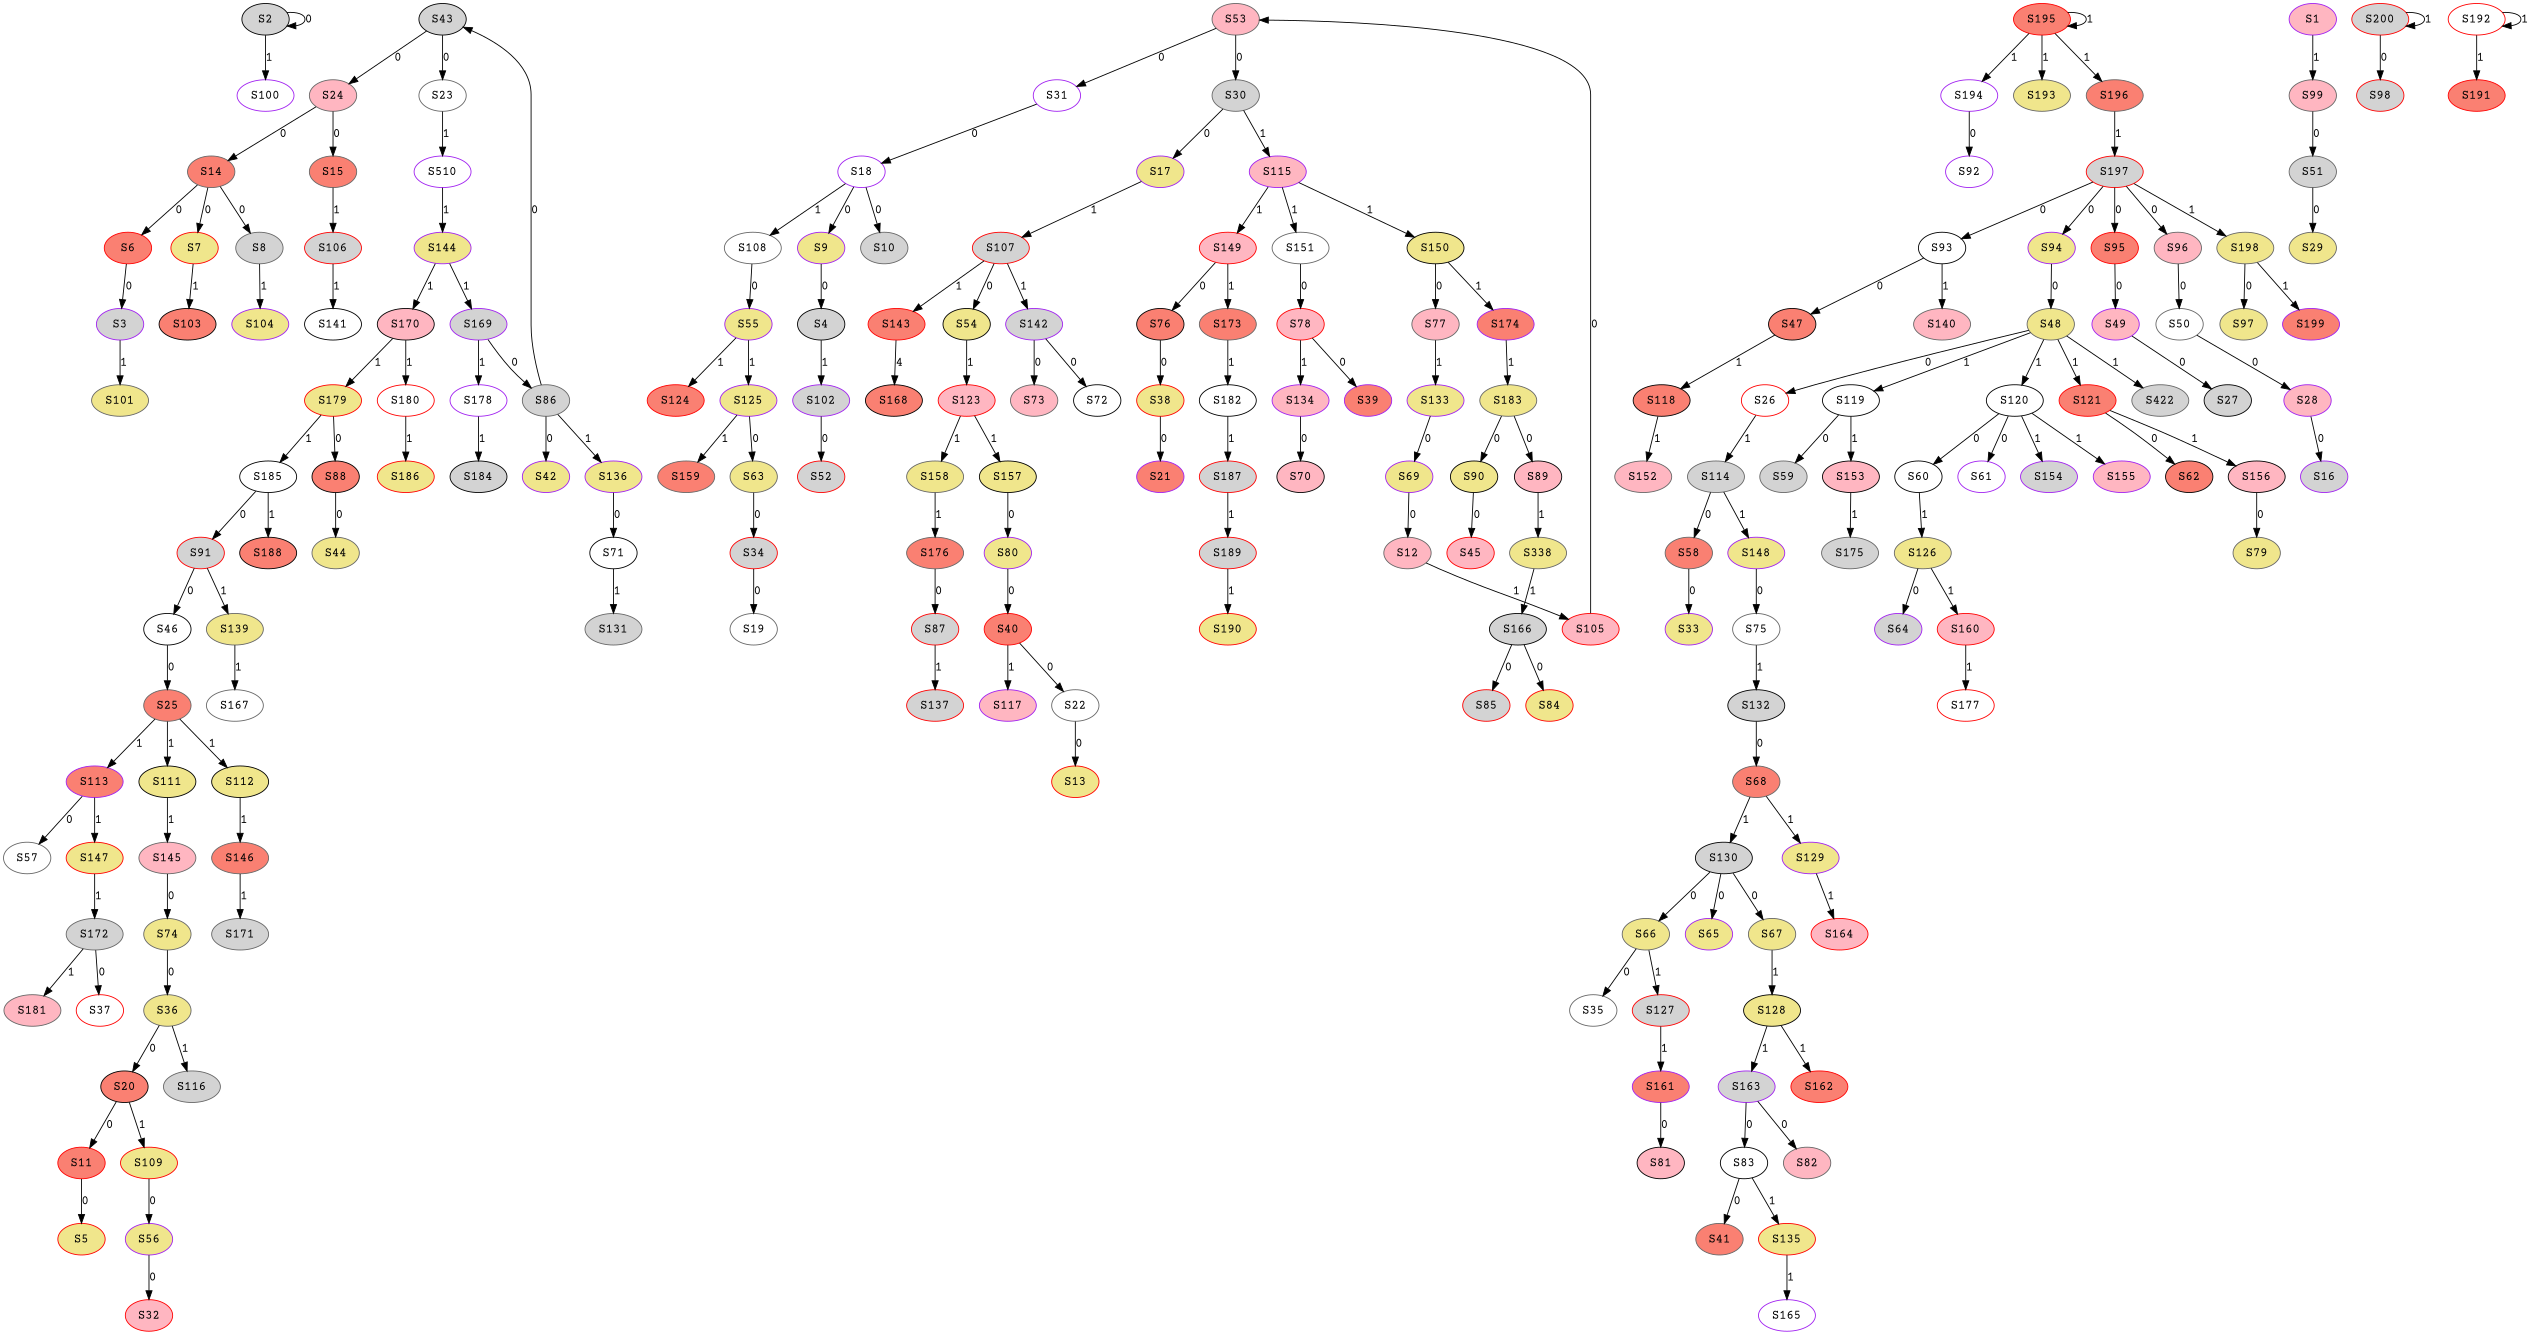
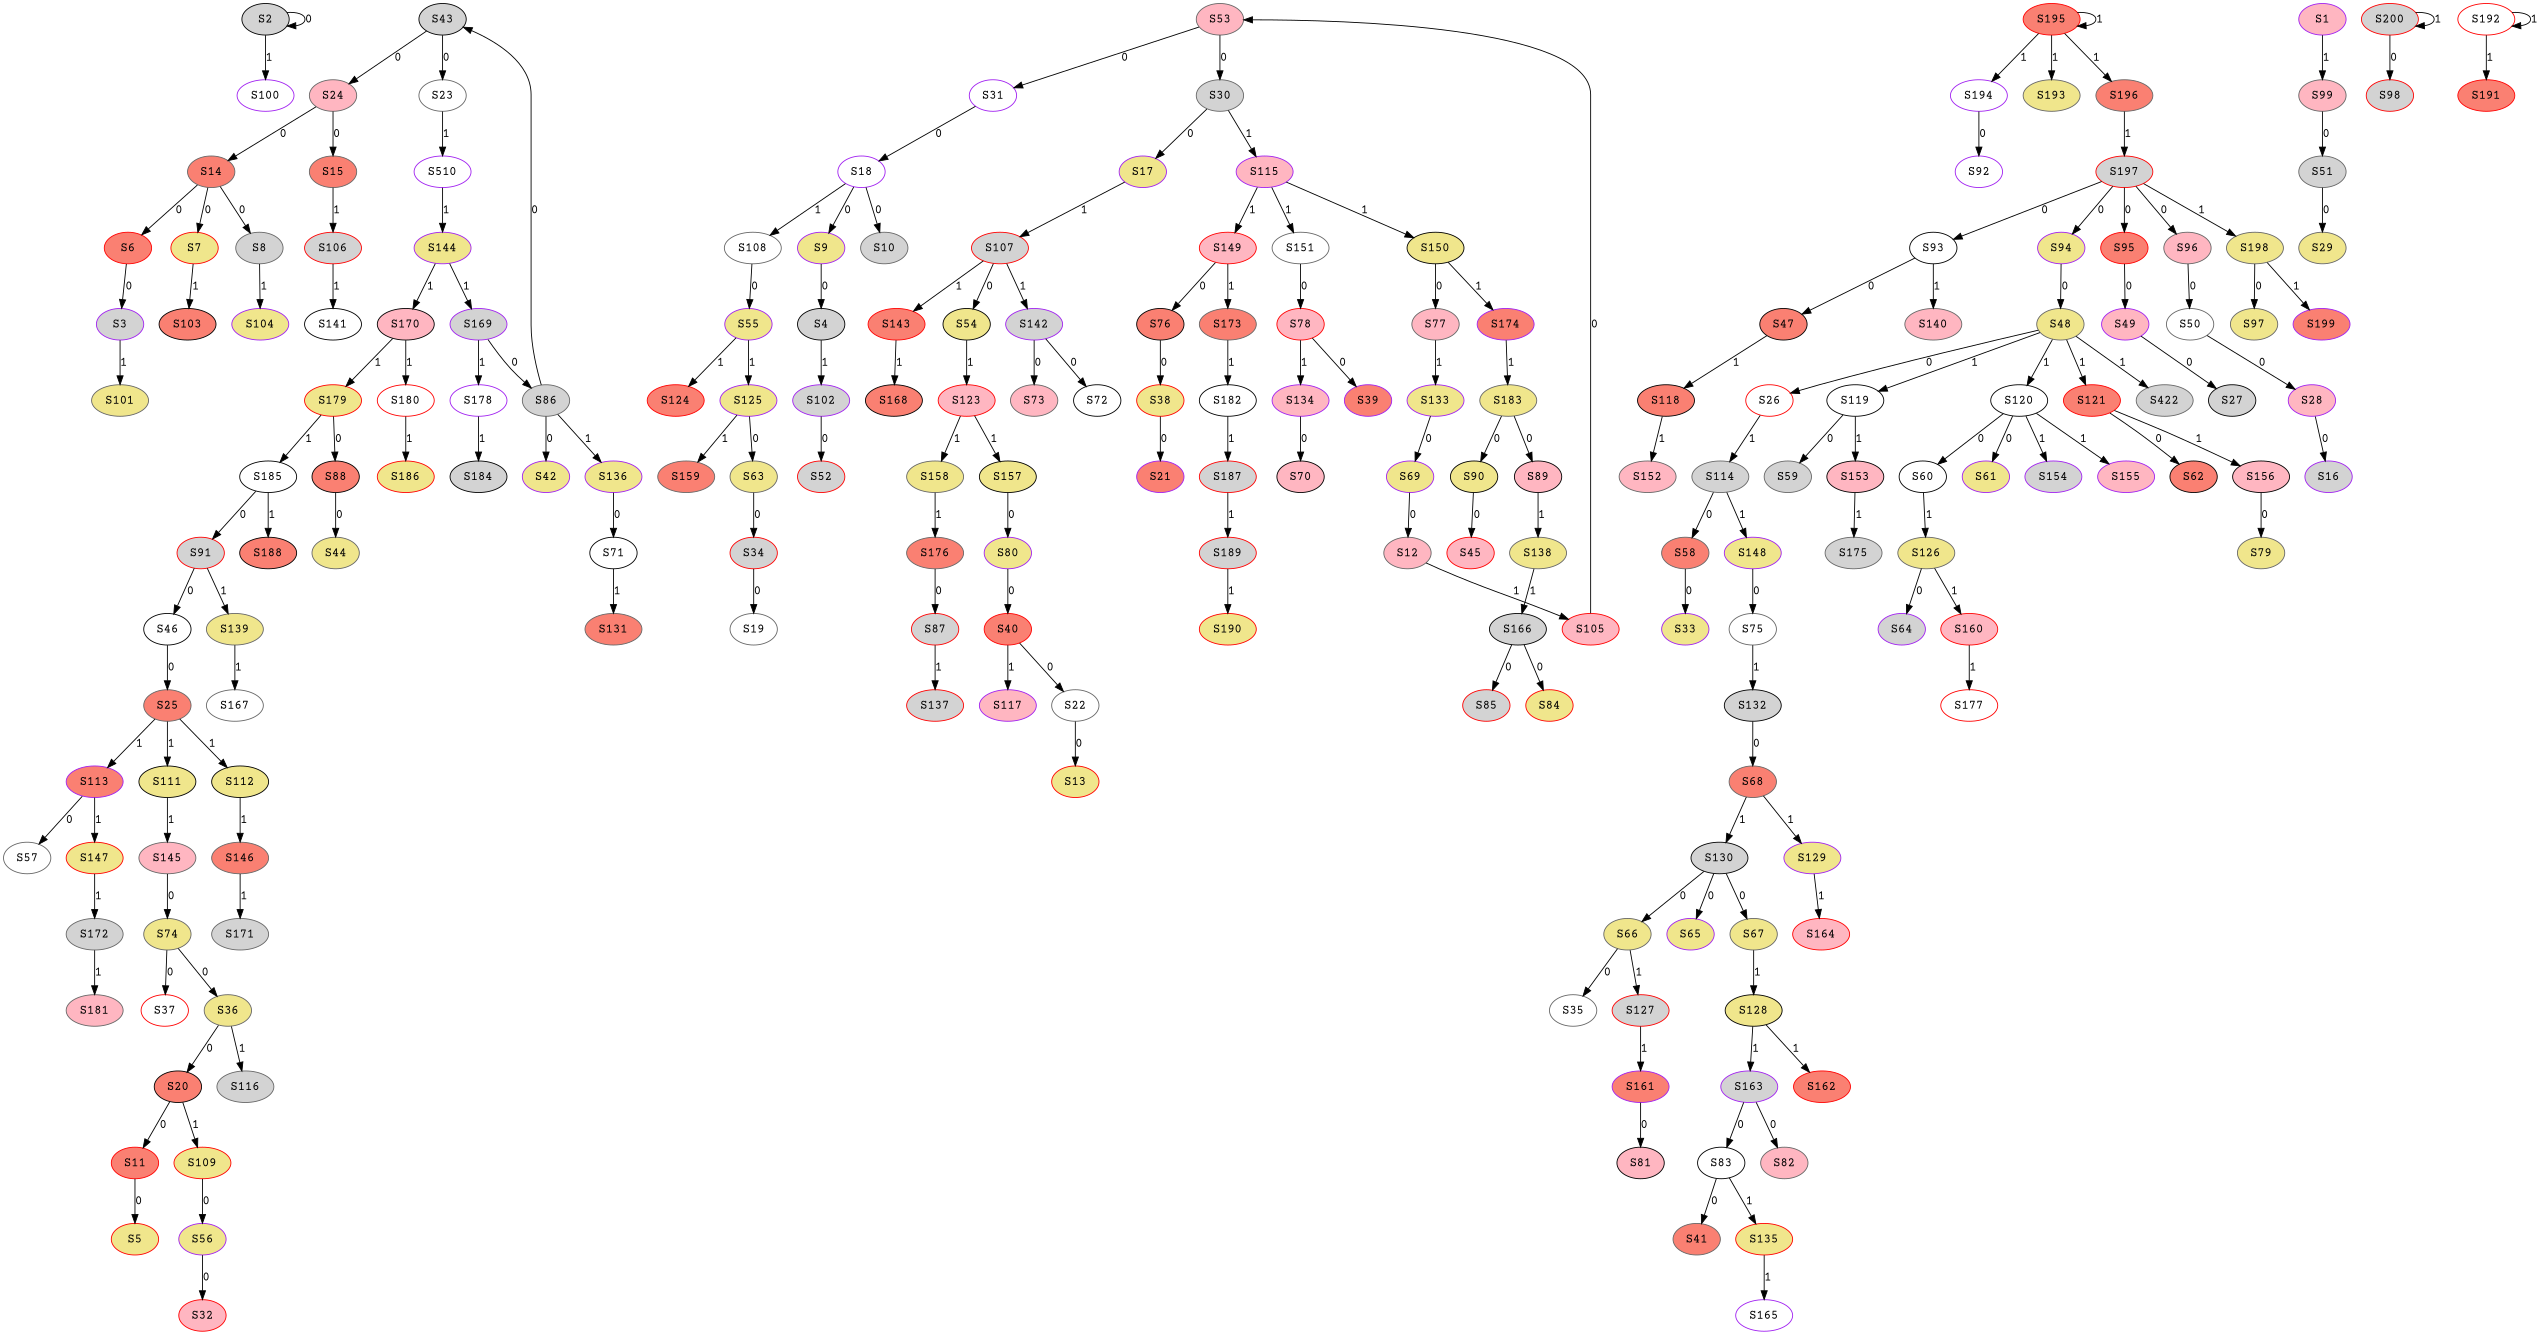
(900, 362) -> (900, 362)
(1982, 477) -> (1986, 477)
(1538, 553) -> (1538, 553)
(613, 629) -> (613, 629)
(97, 968) -> (166, 968)
